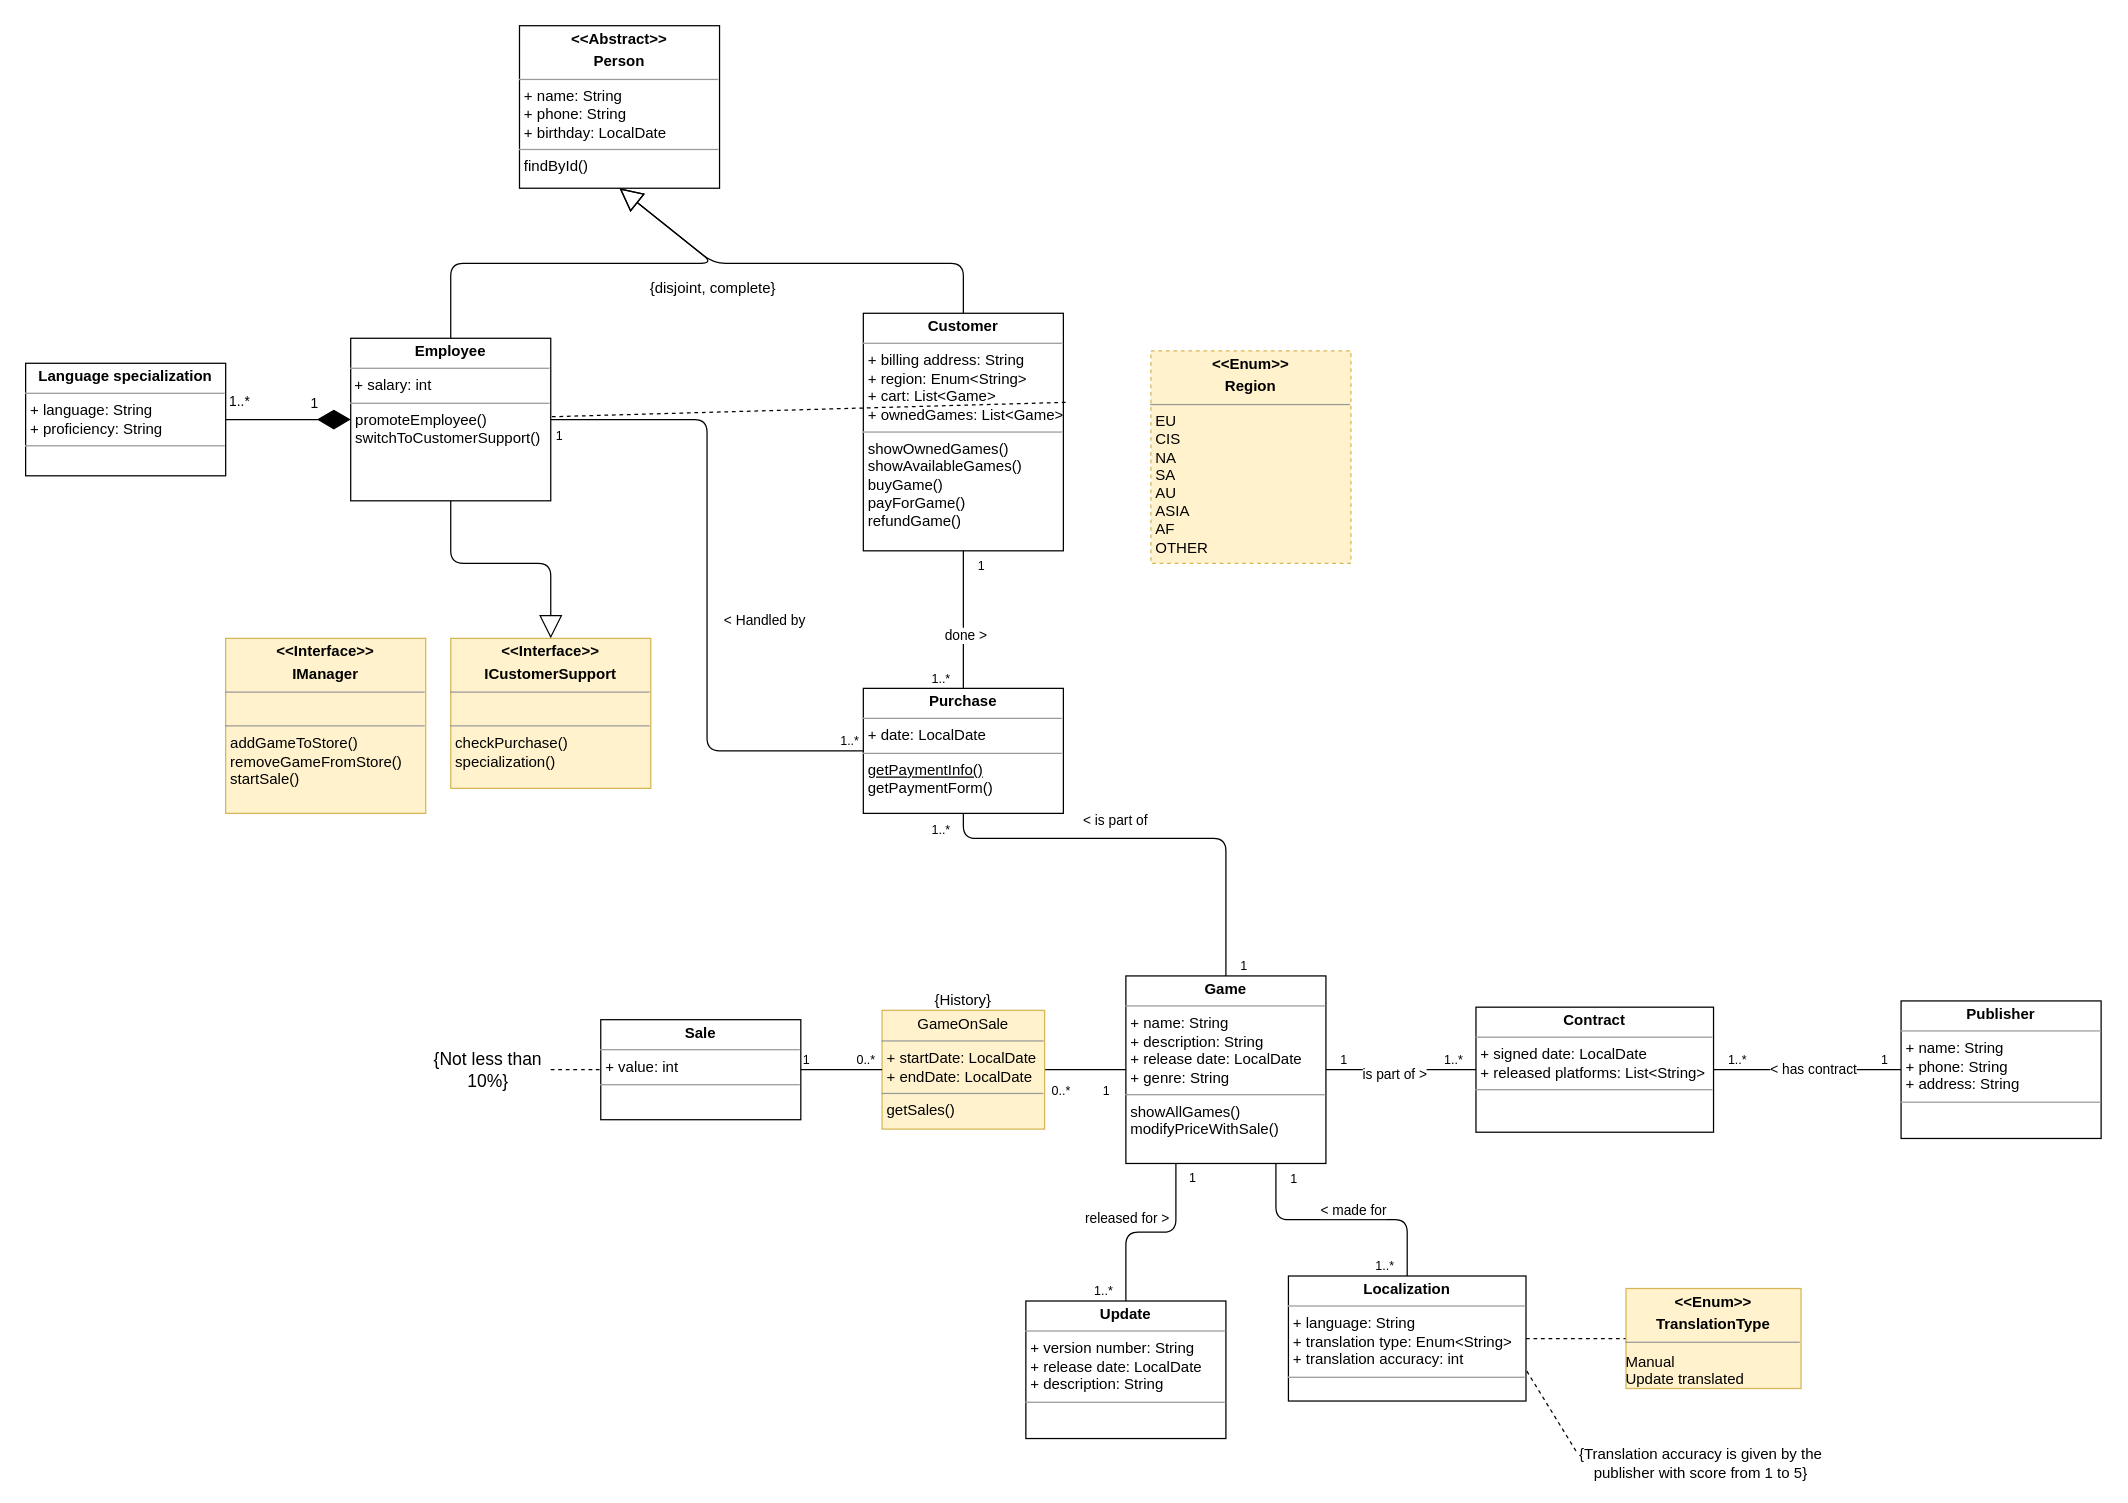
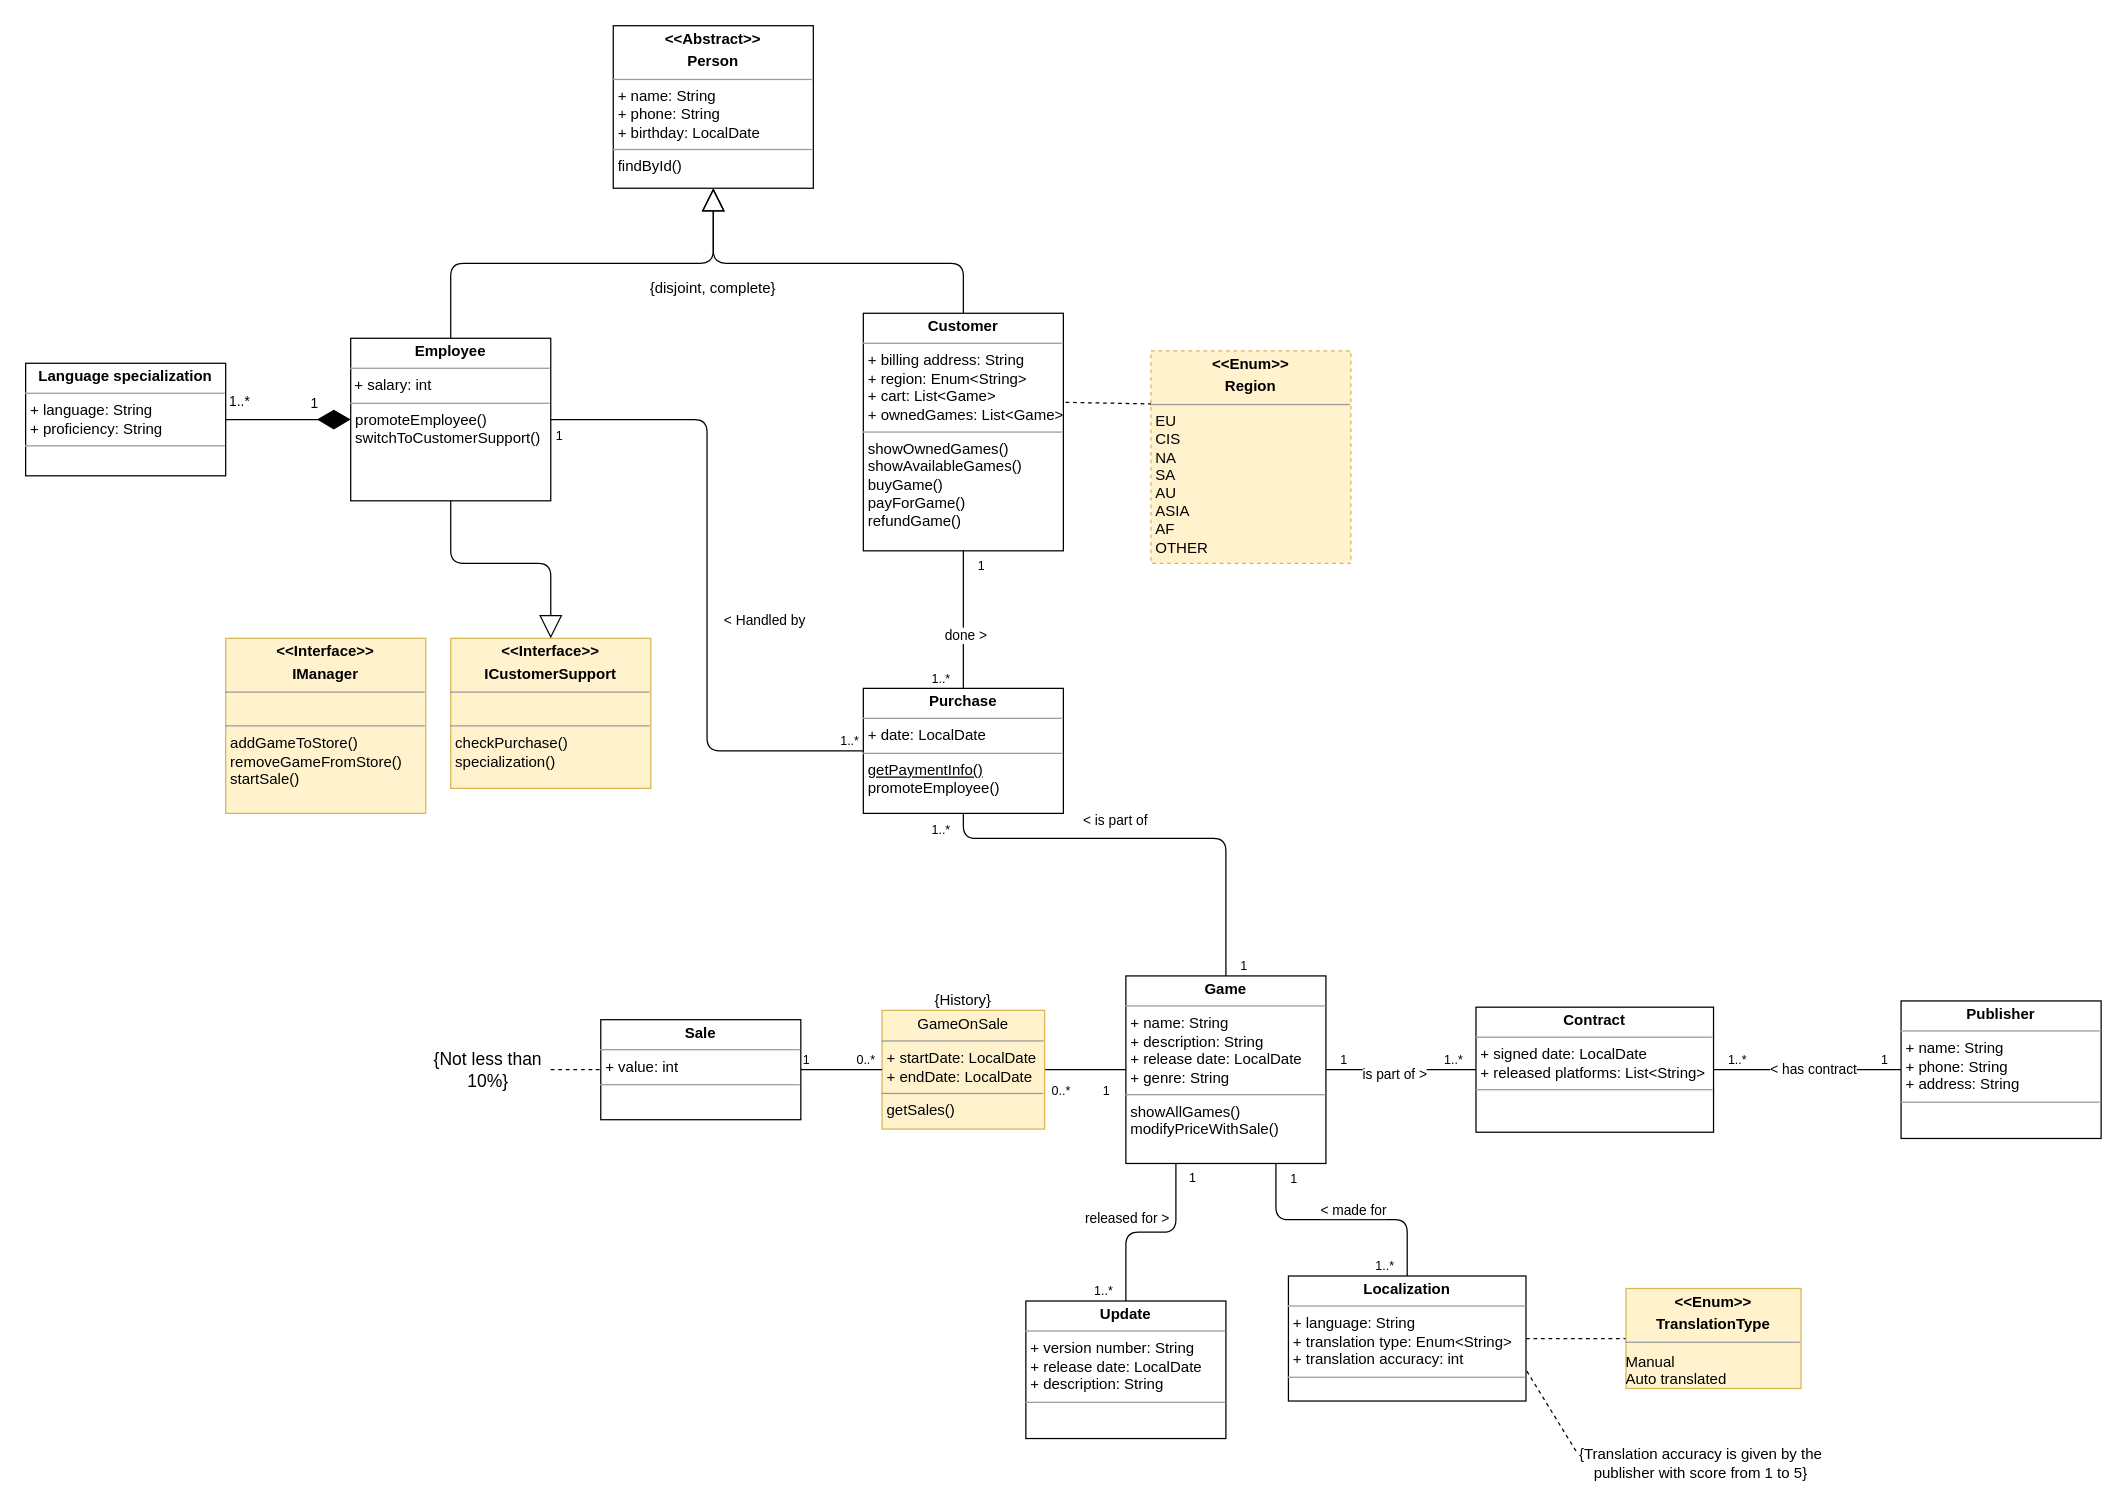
(619, 107) -> (713, 107)
(810, 409) -> (1107, 403)
(930, 724) -> (933, 724)
(1693, 1324) -> (1685, 1324)
